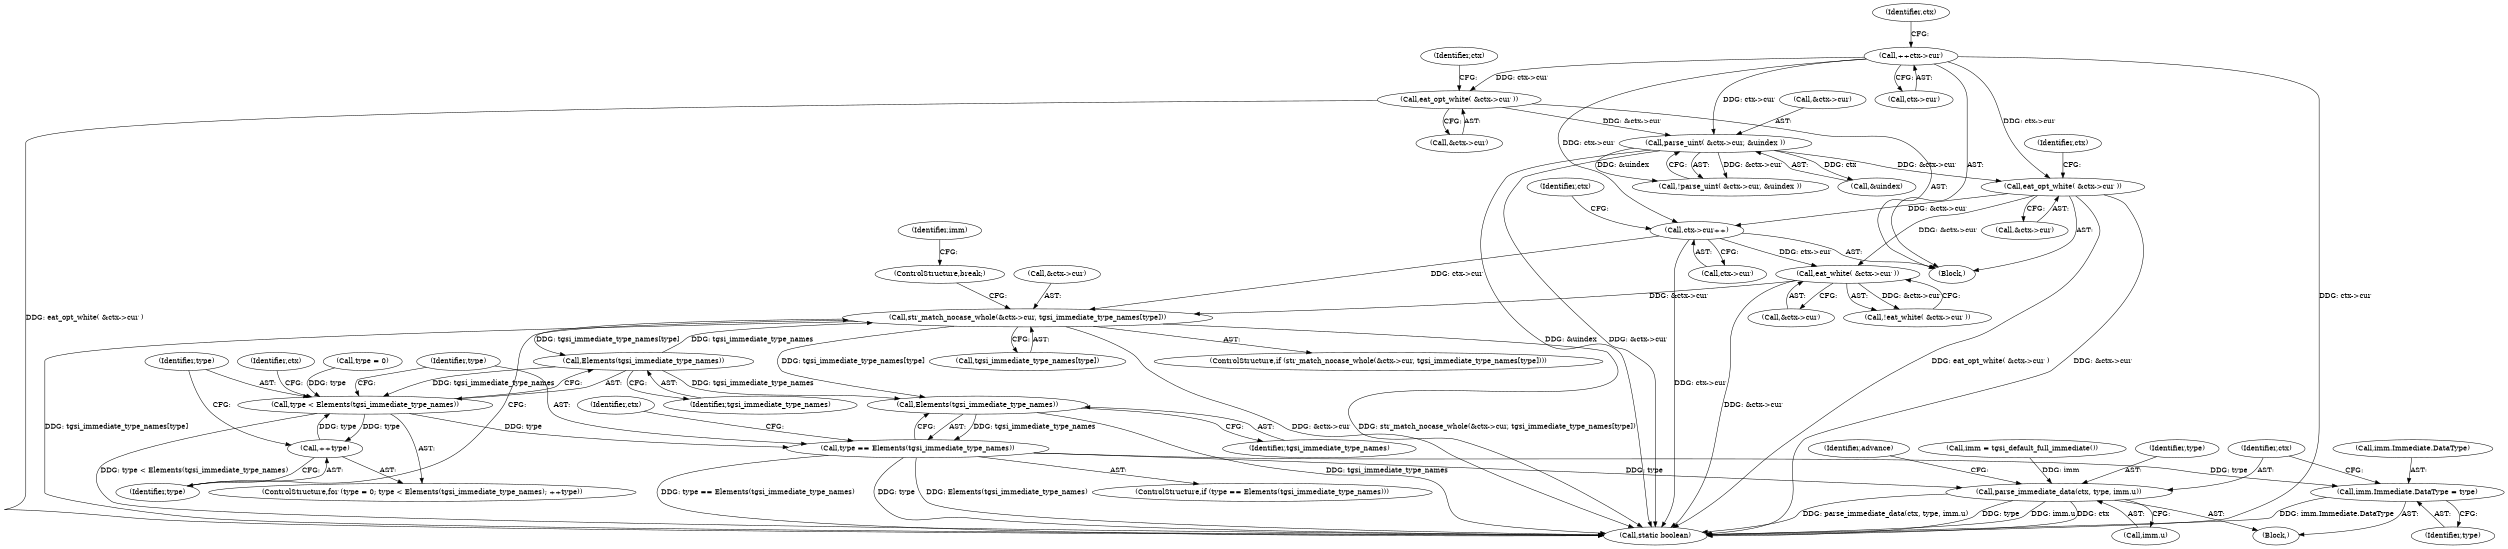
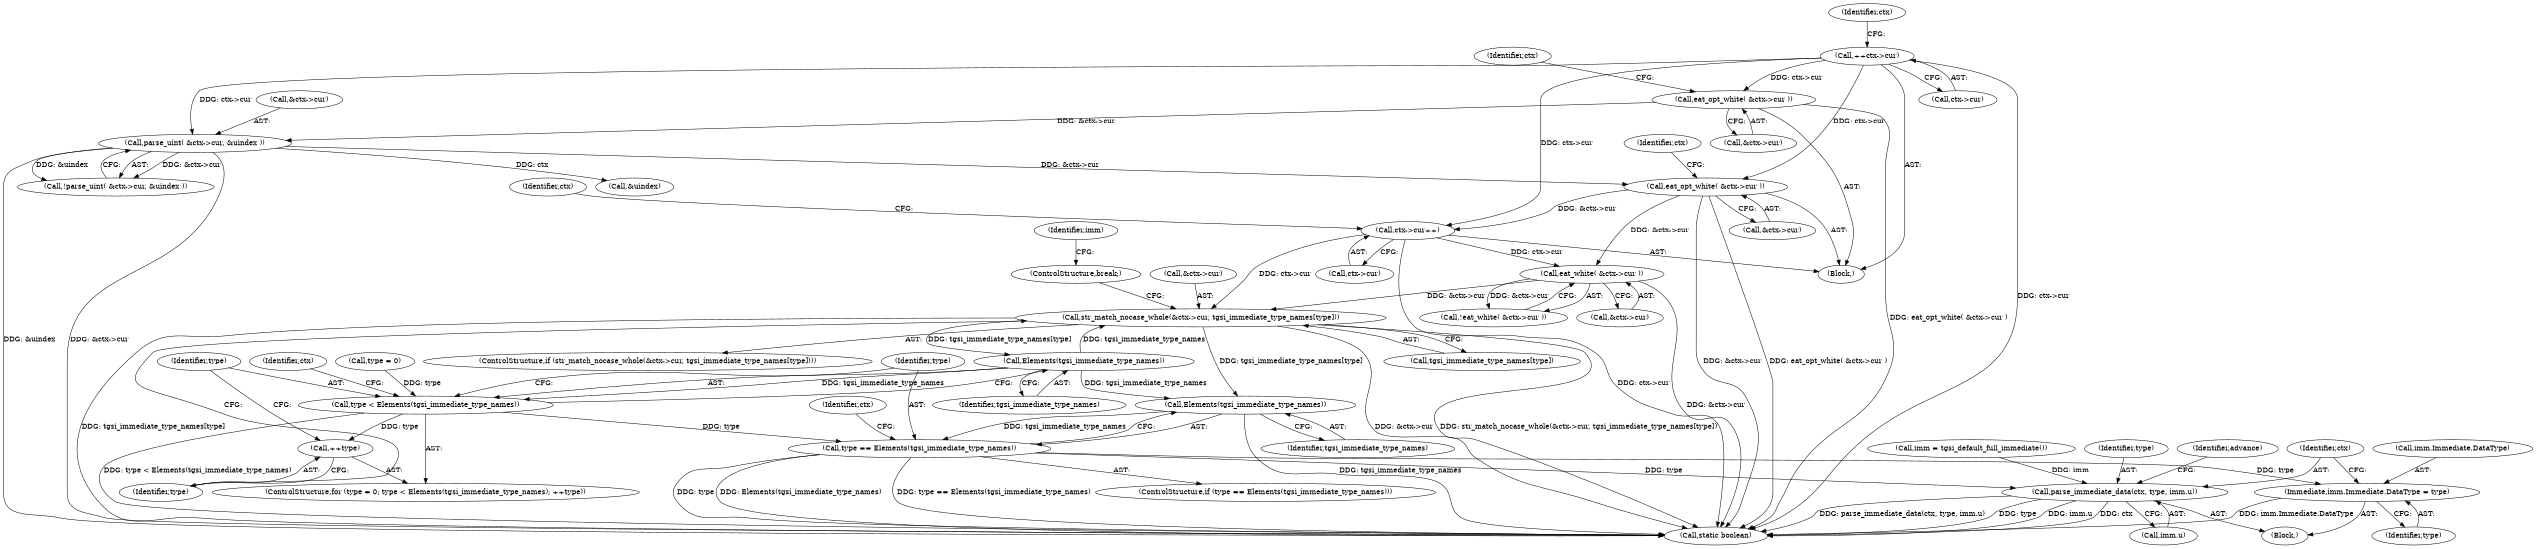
(1802, 172) -> none
(317, 427) -> none
(2407, 492) -> (2367, 492)
